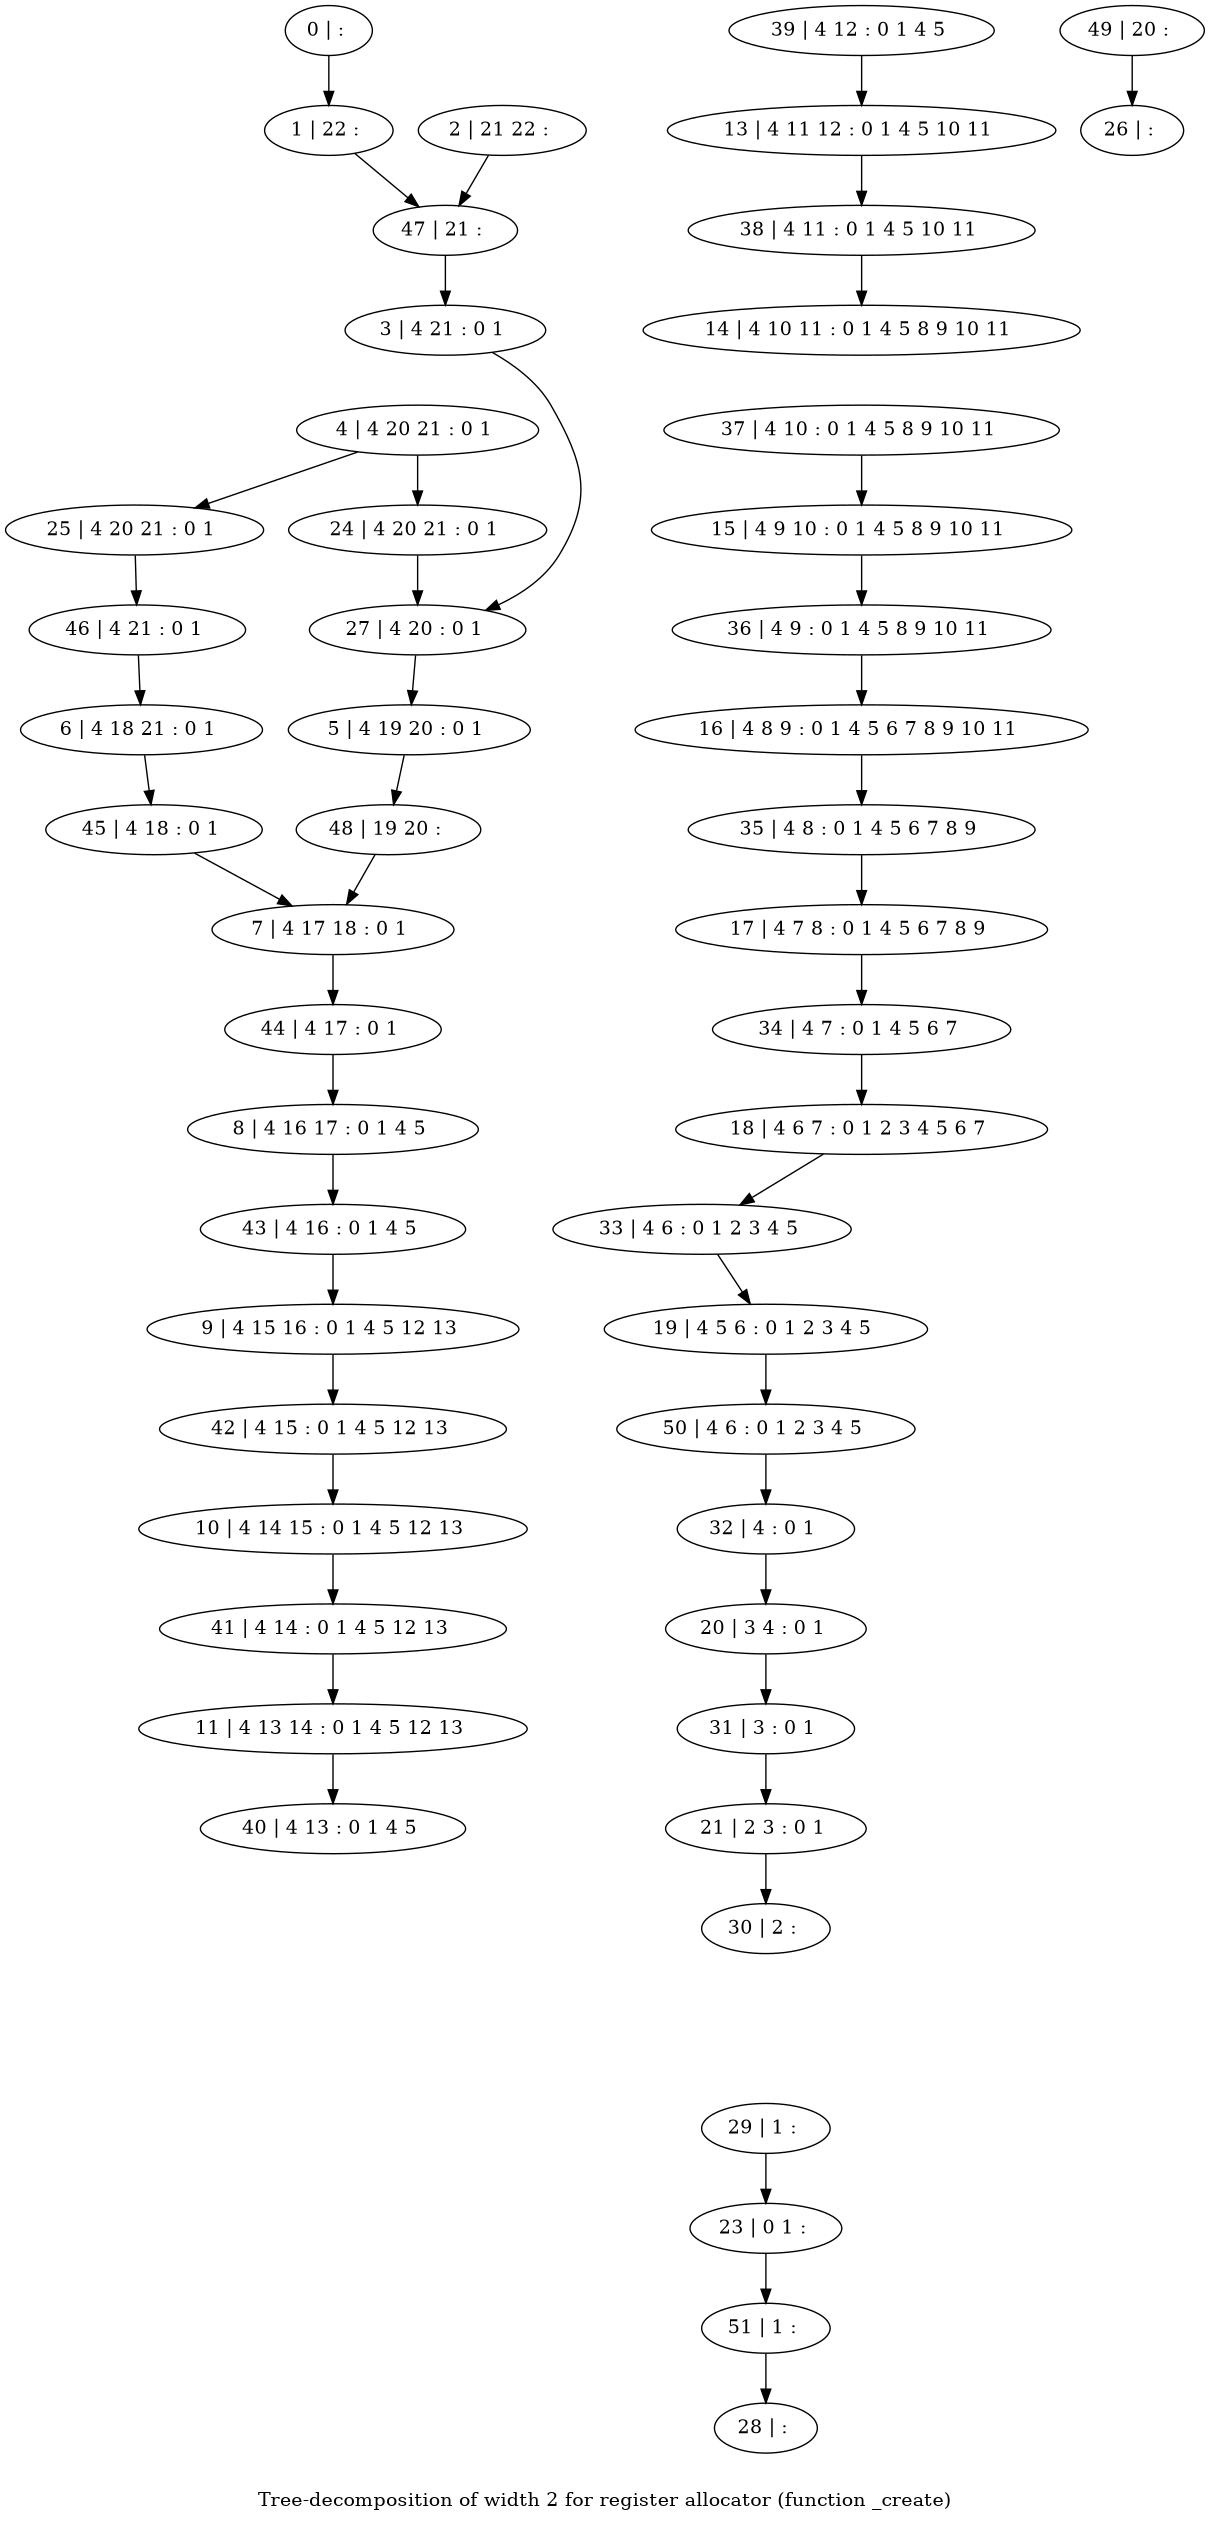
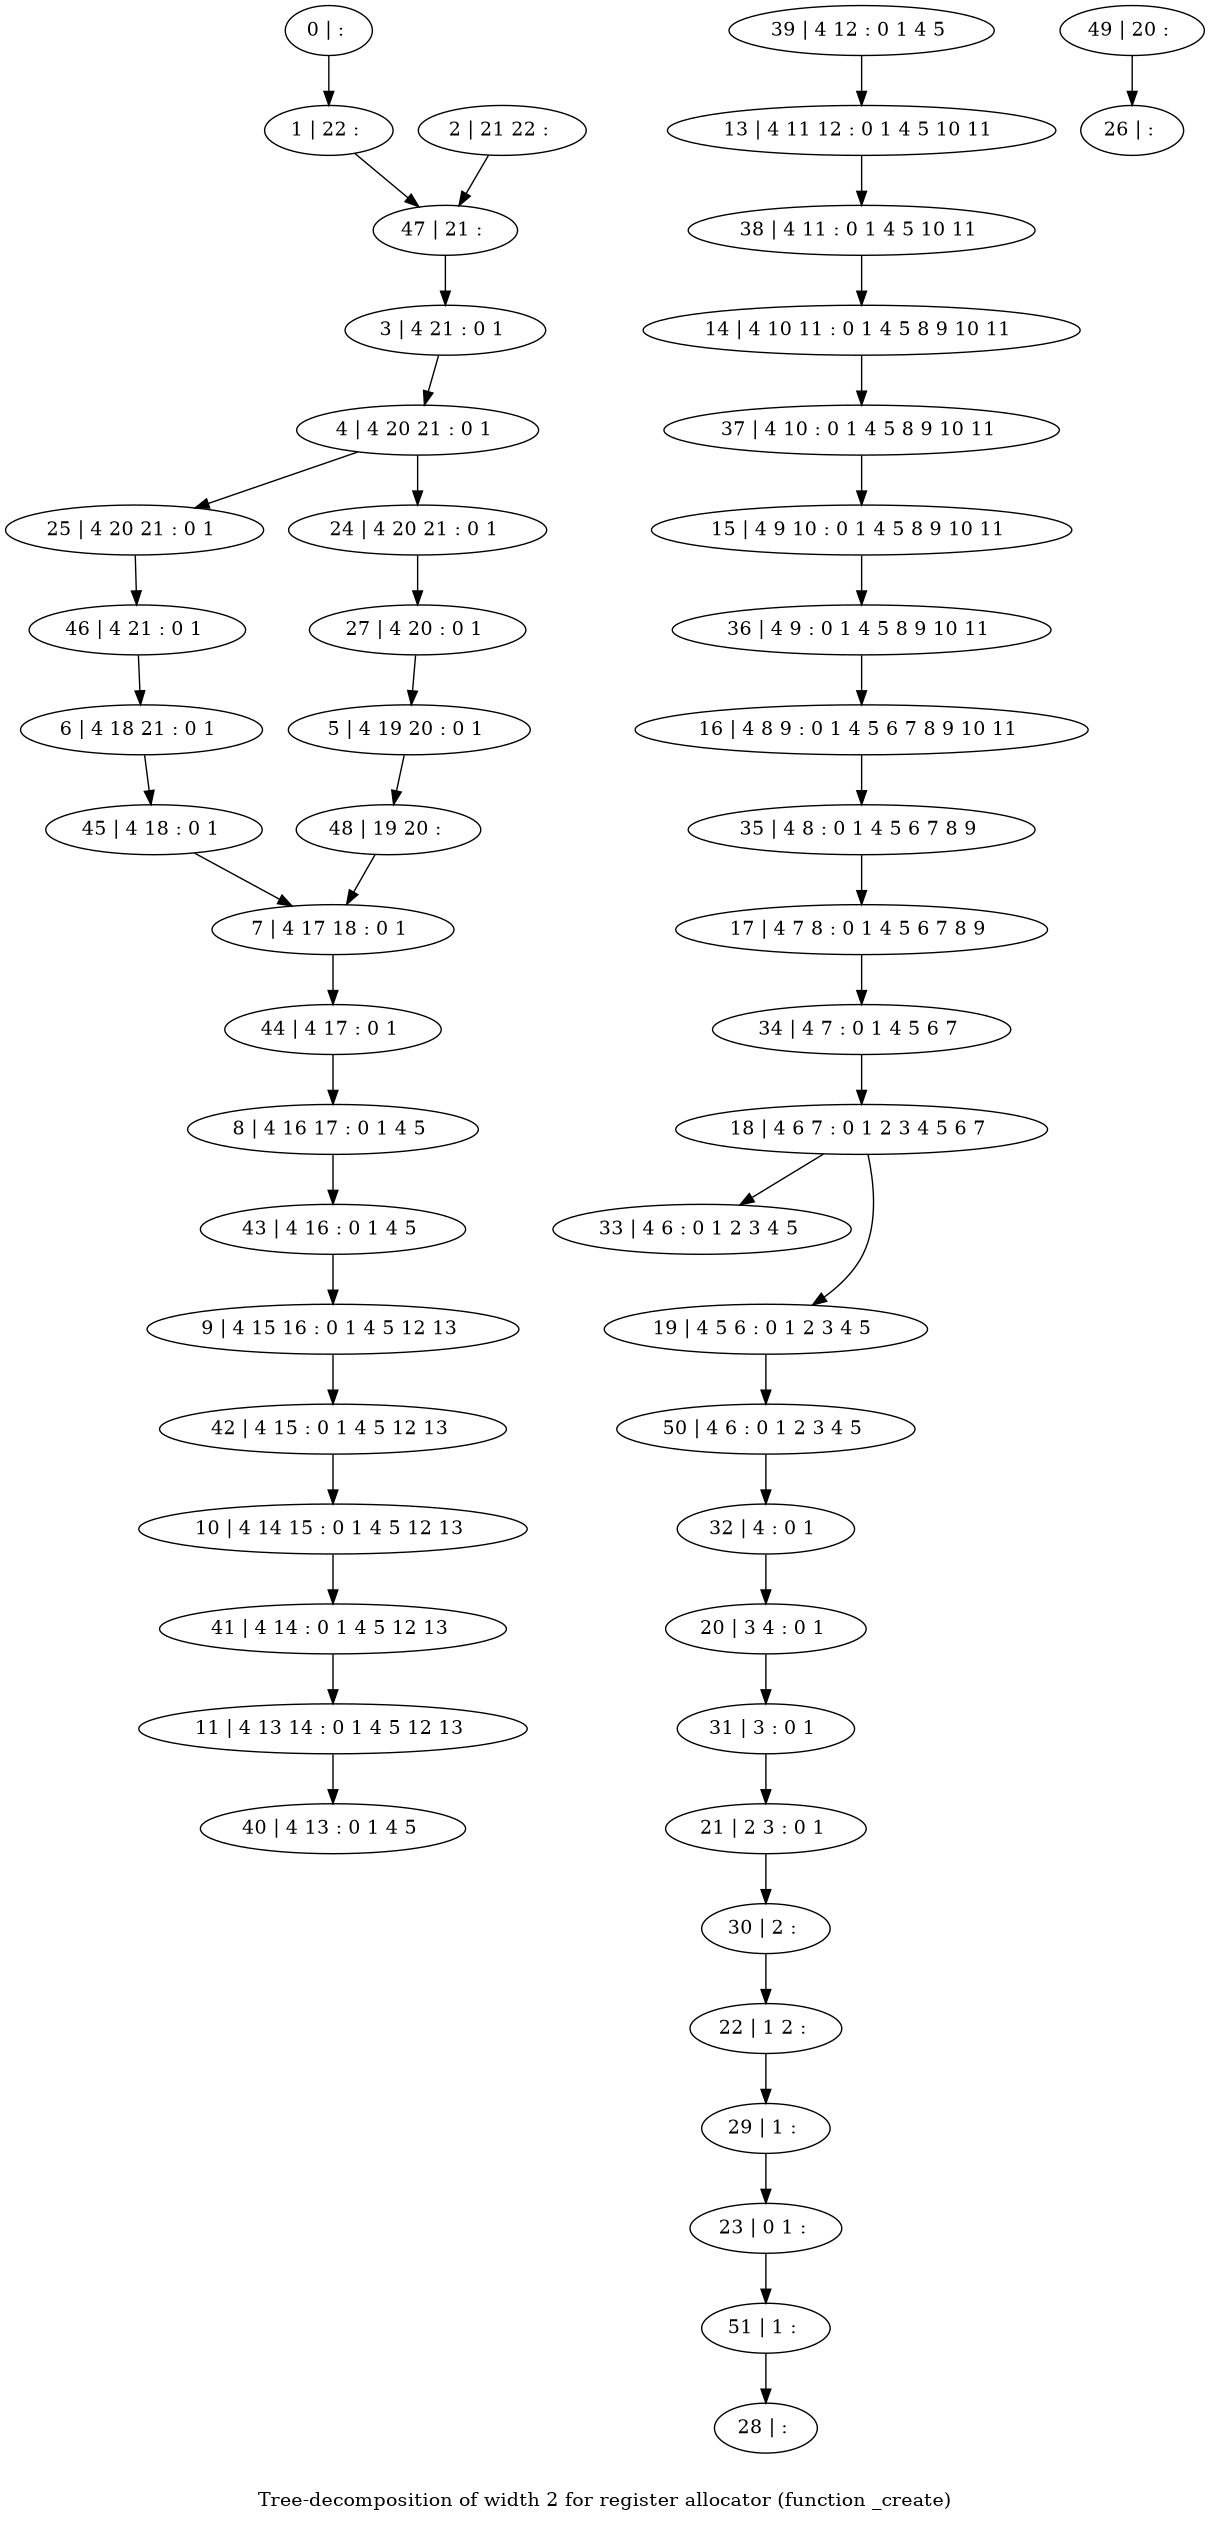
none -> (862, 373)
(580, 479) -> (433, 374)
(730, 1273) -> (870, 1234)
none -> (766, 2029)
